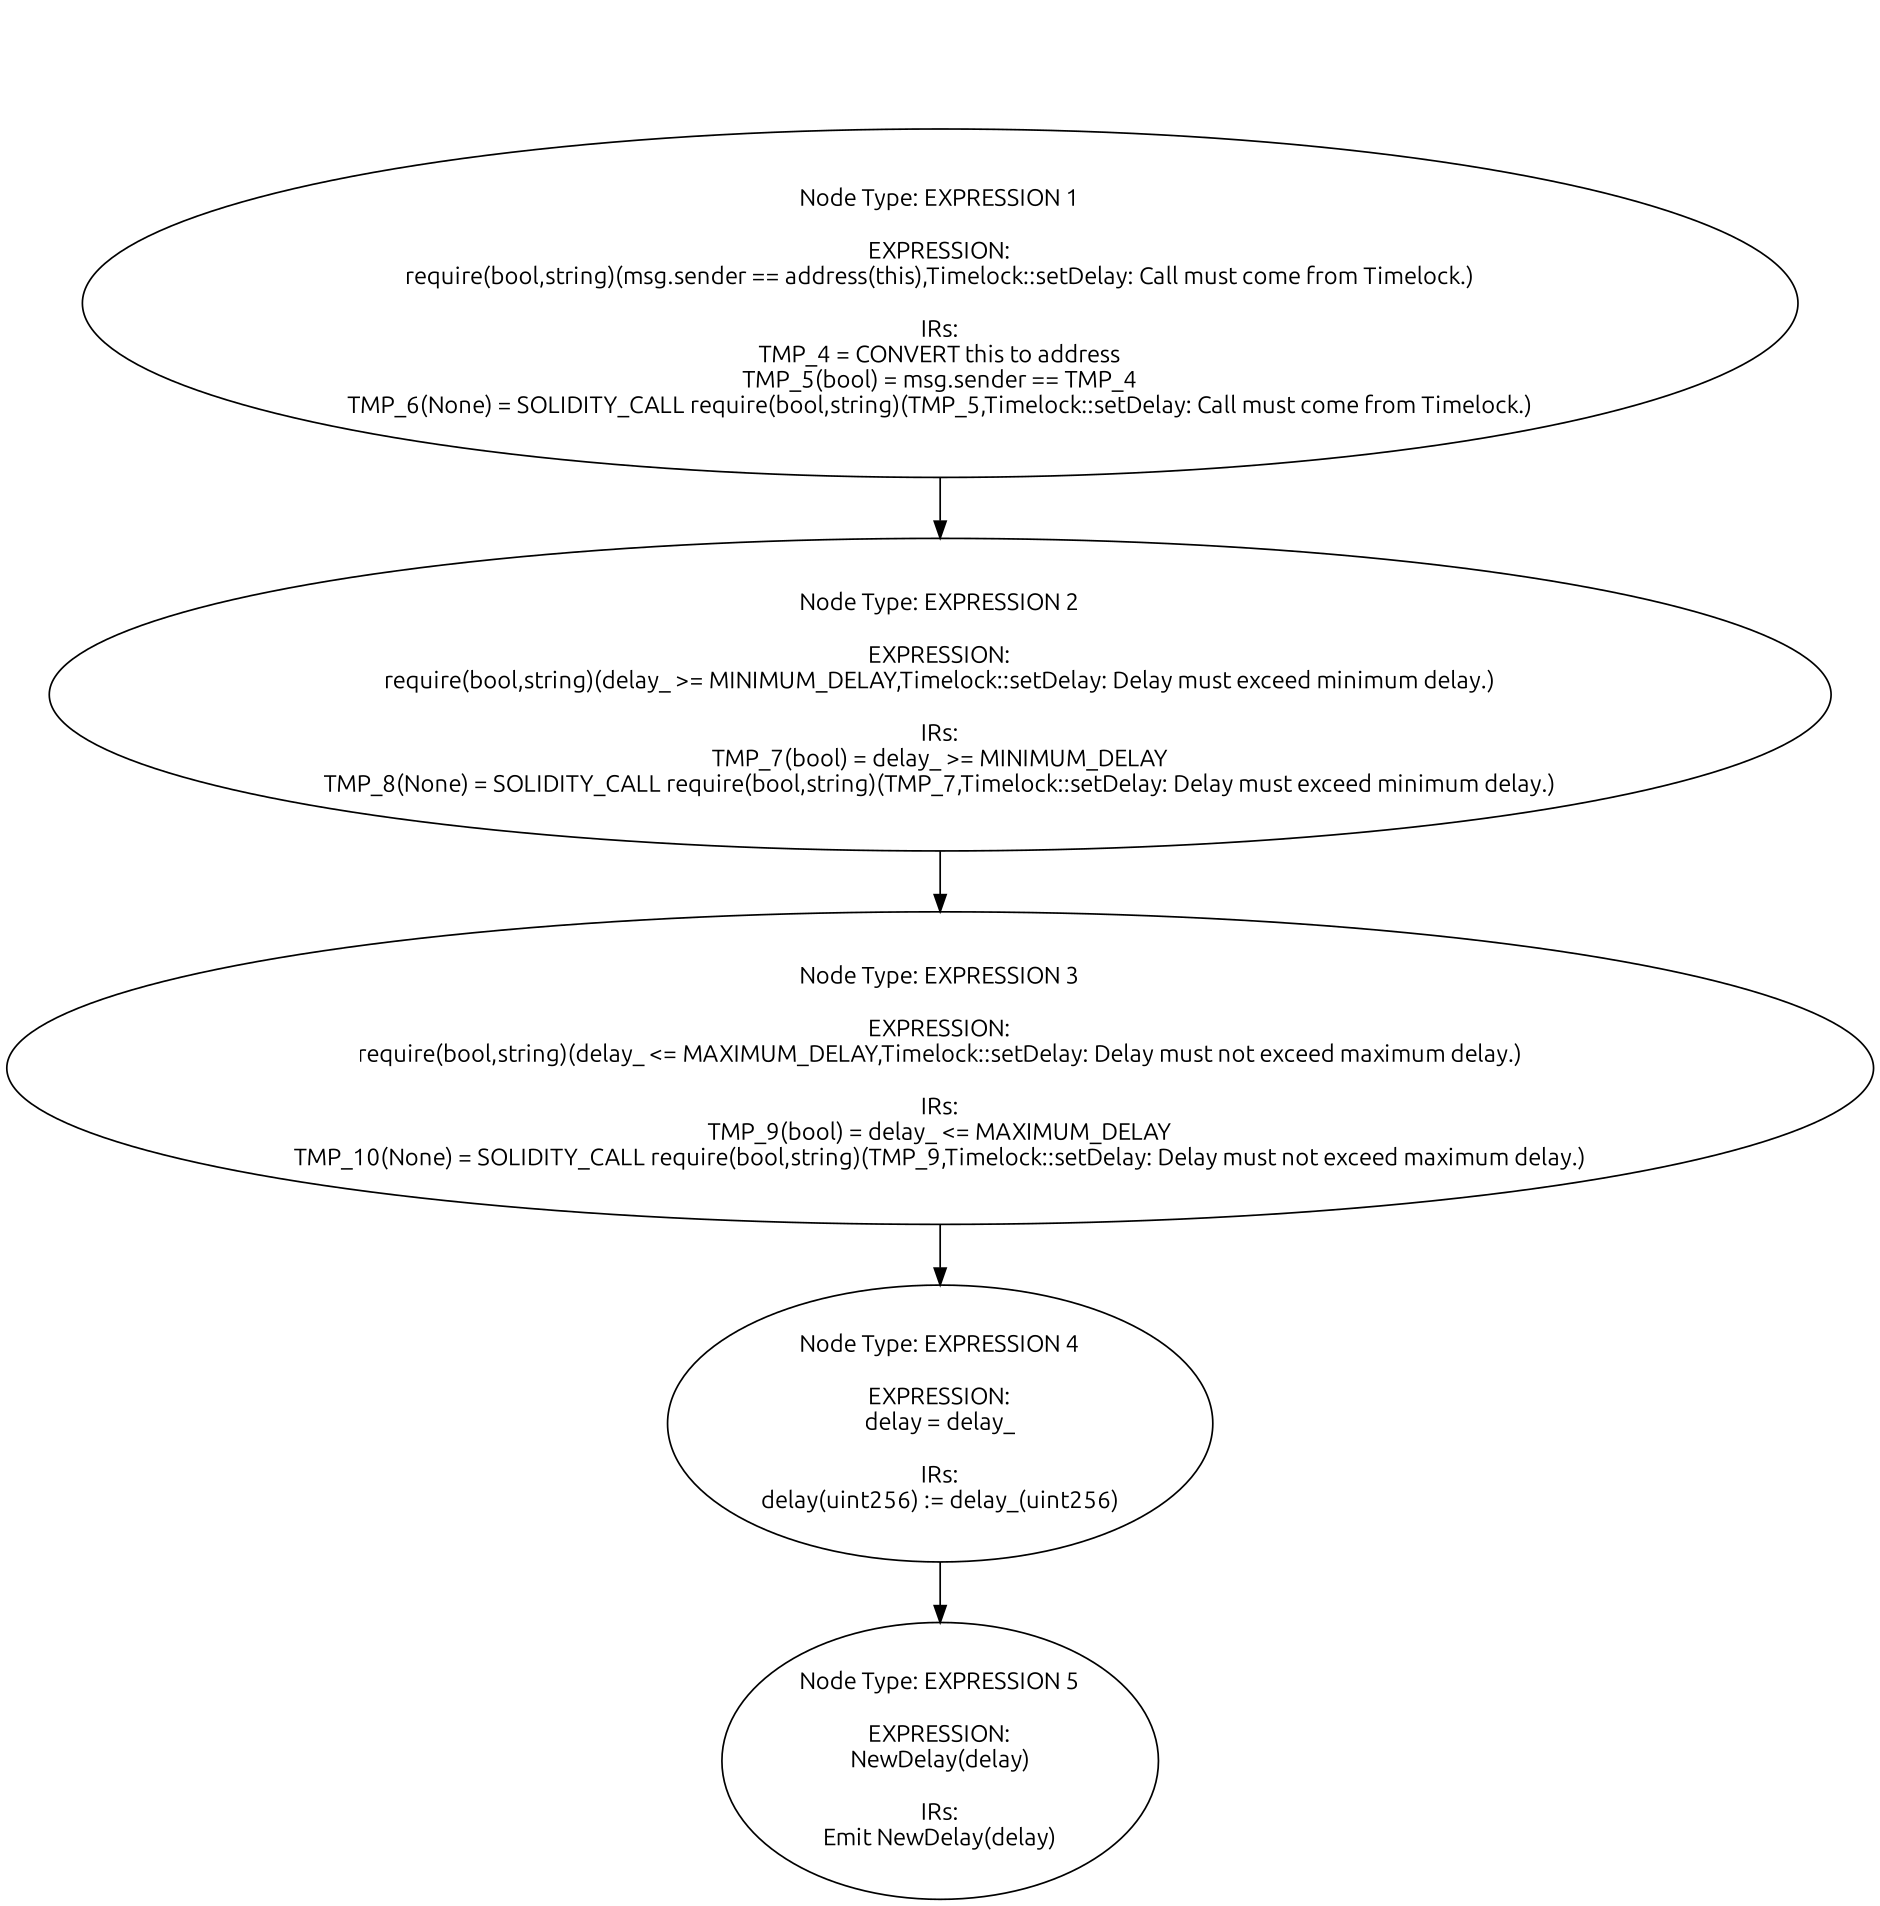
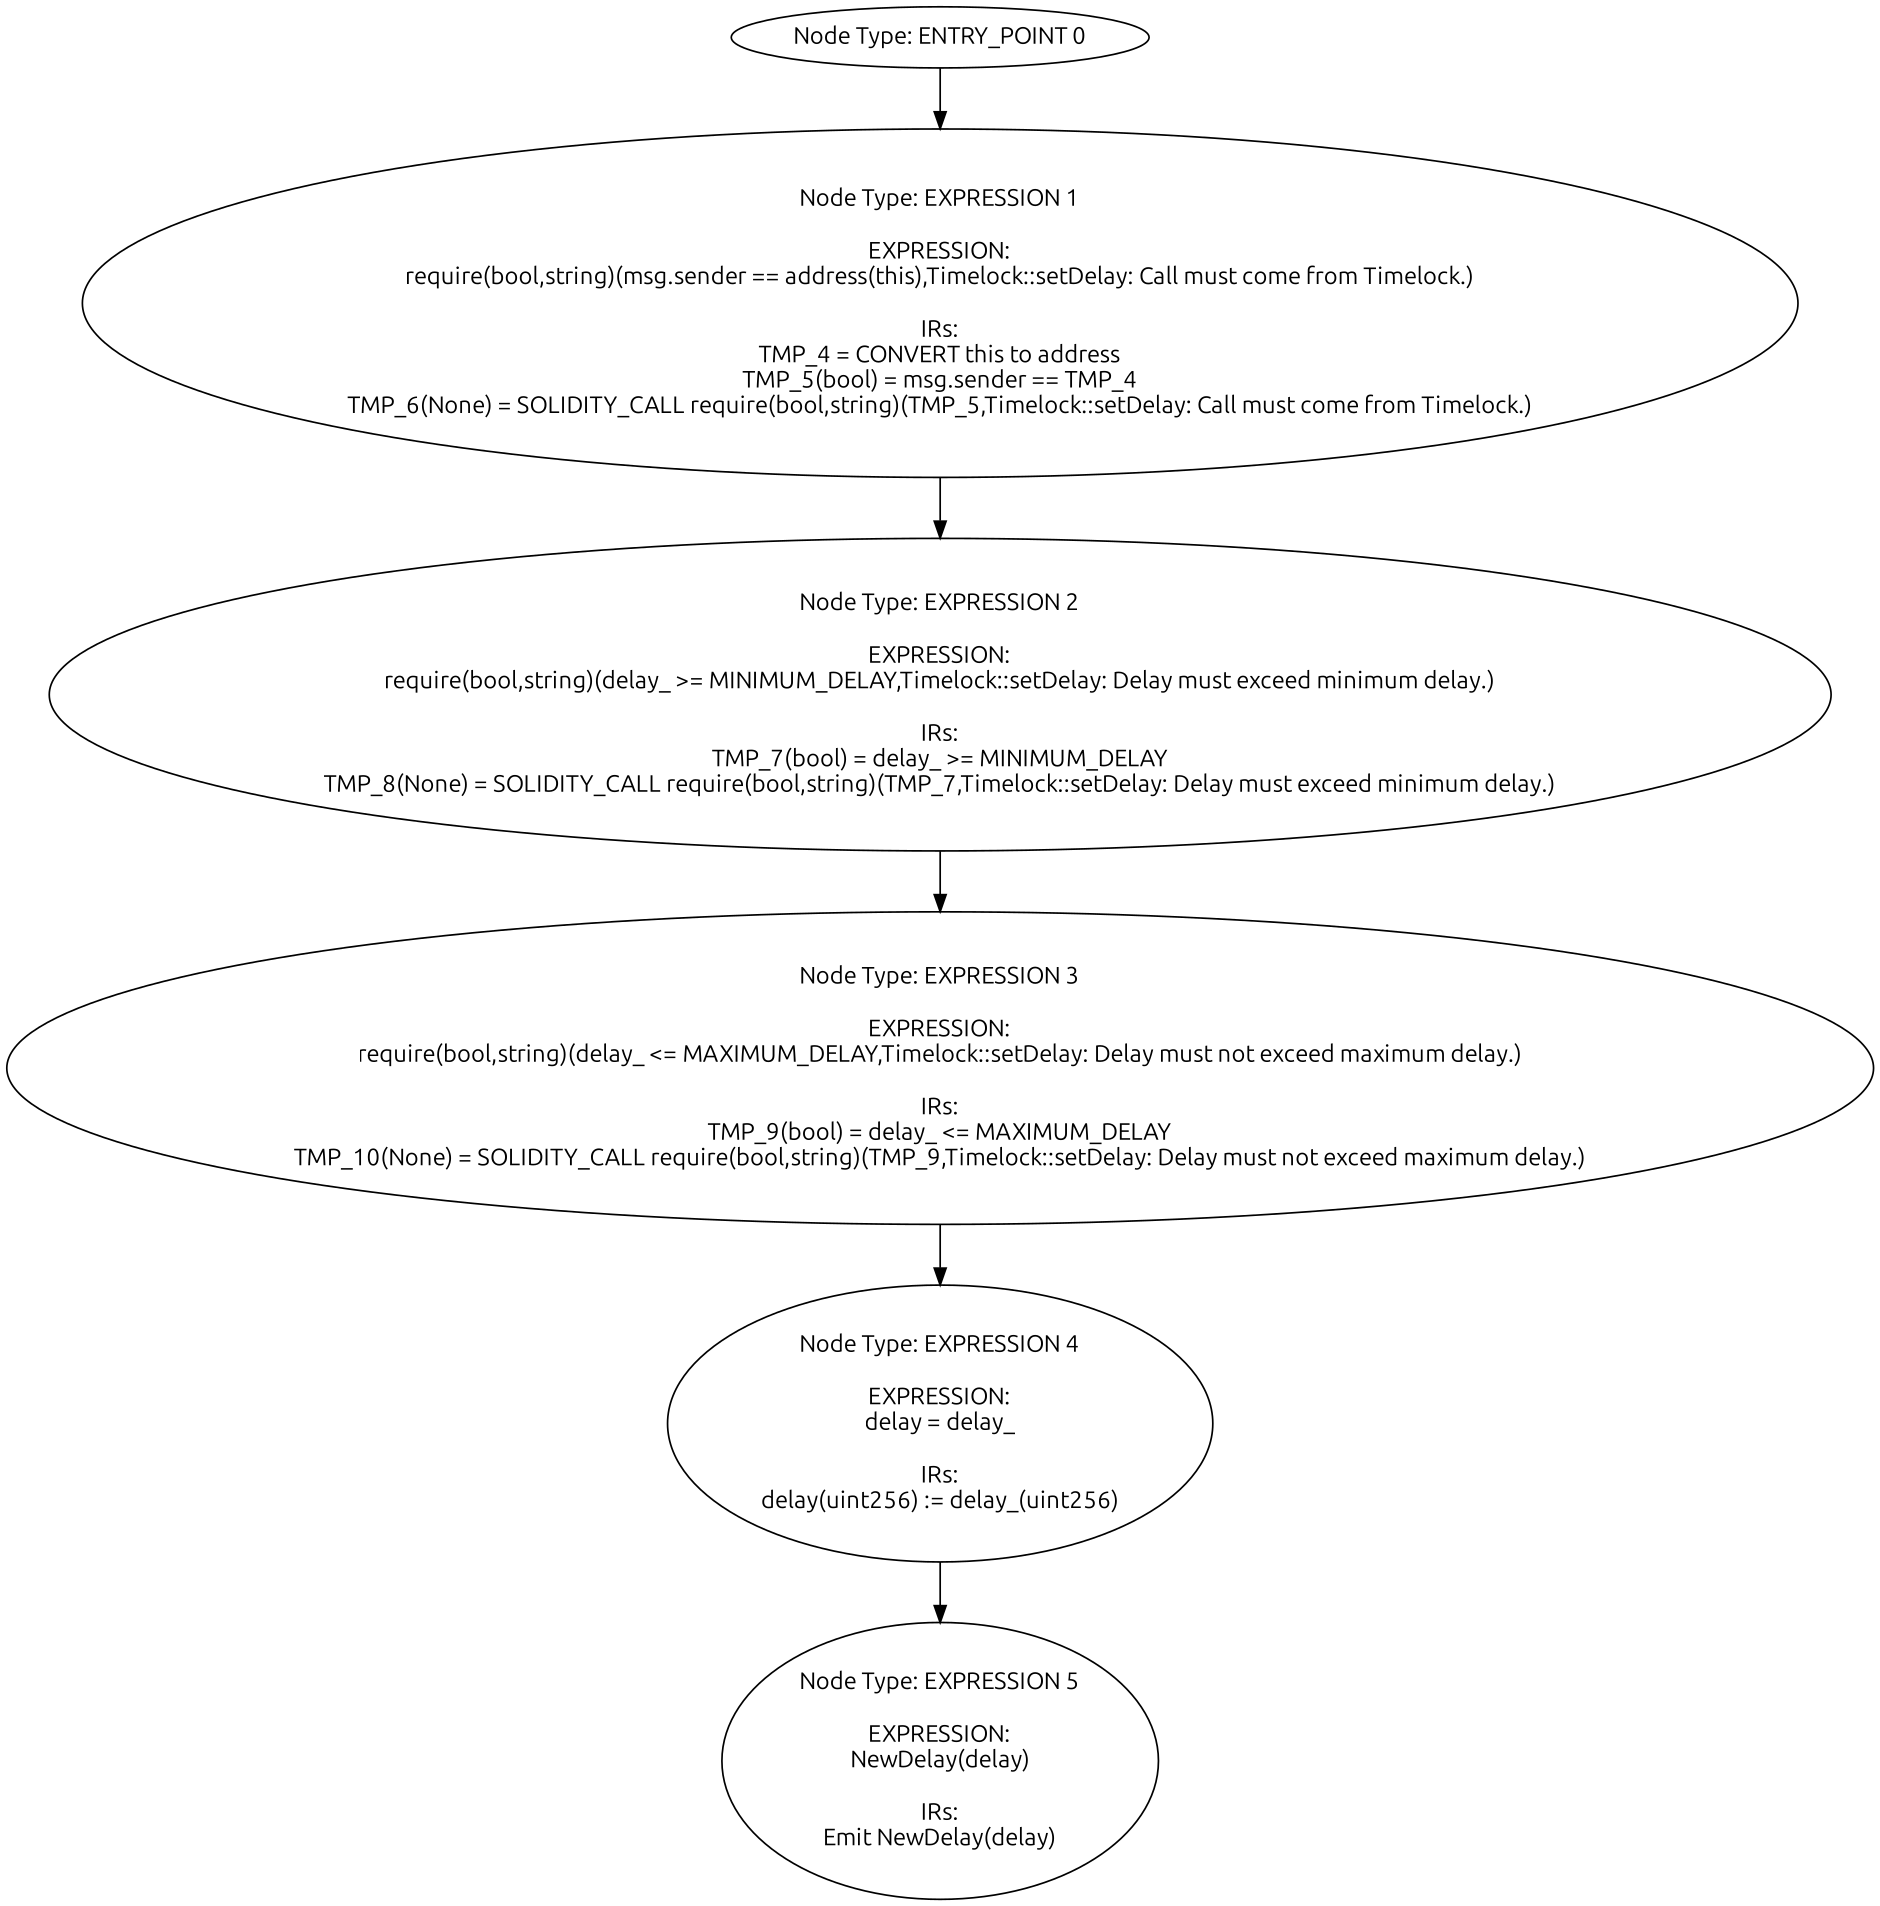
none -> (940, 37)
